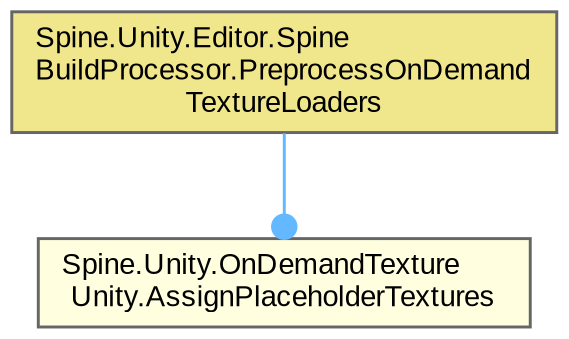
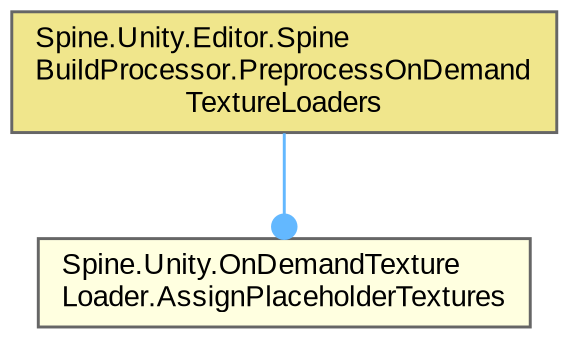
(284, 283) -> (284, 283)
